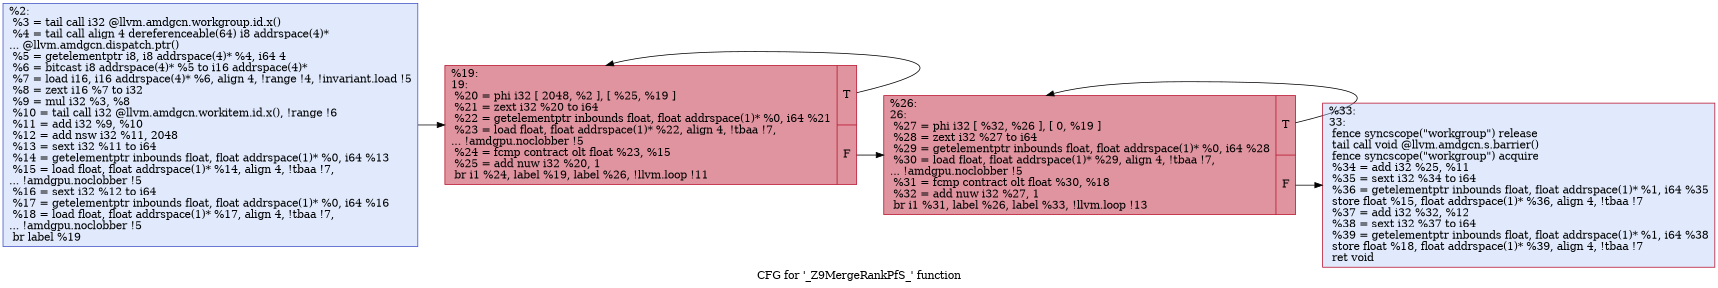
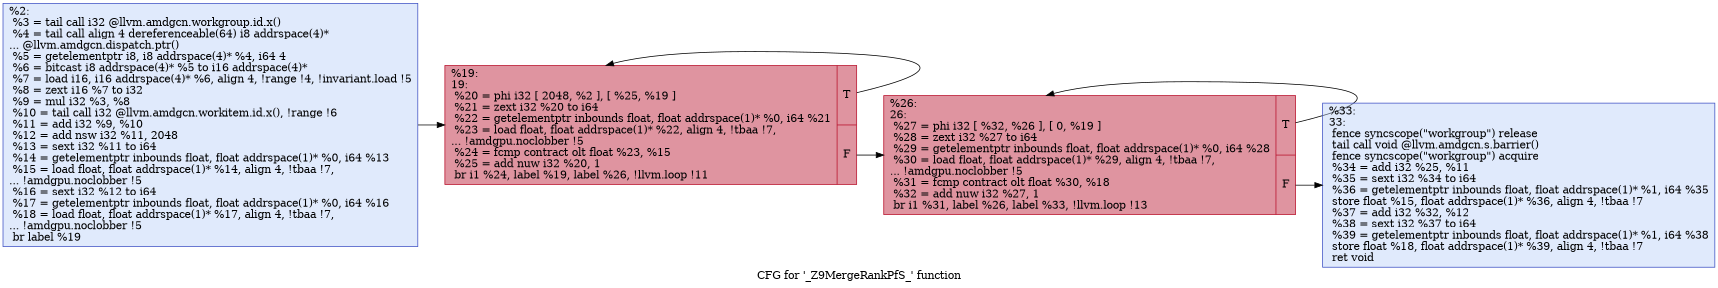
(1519, 185) -> (1519, 185)
